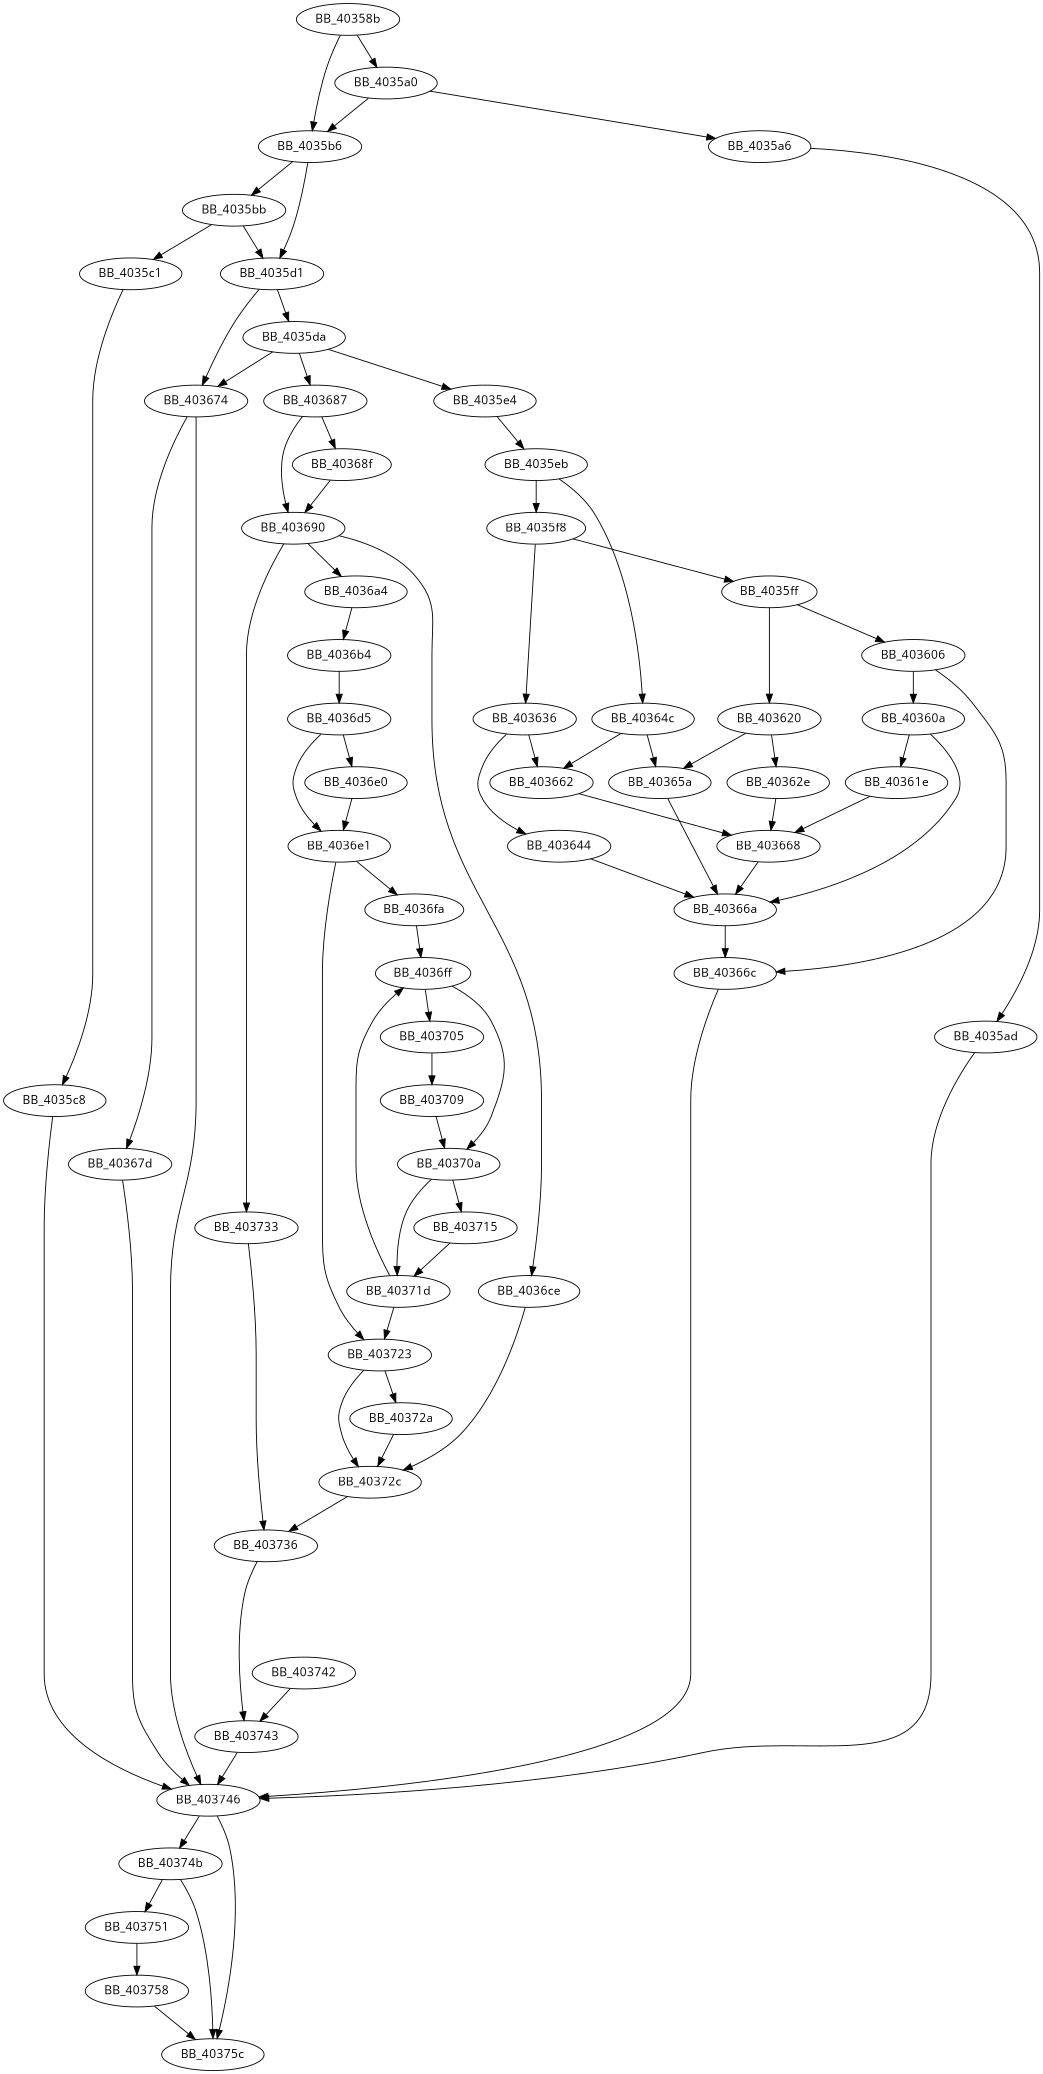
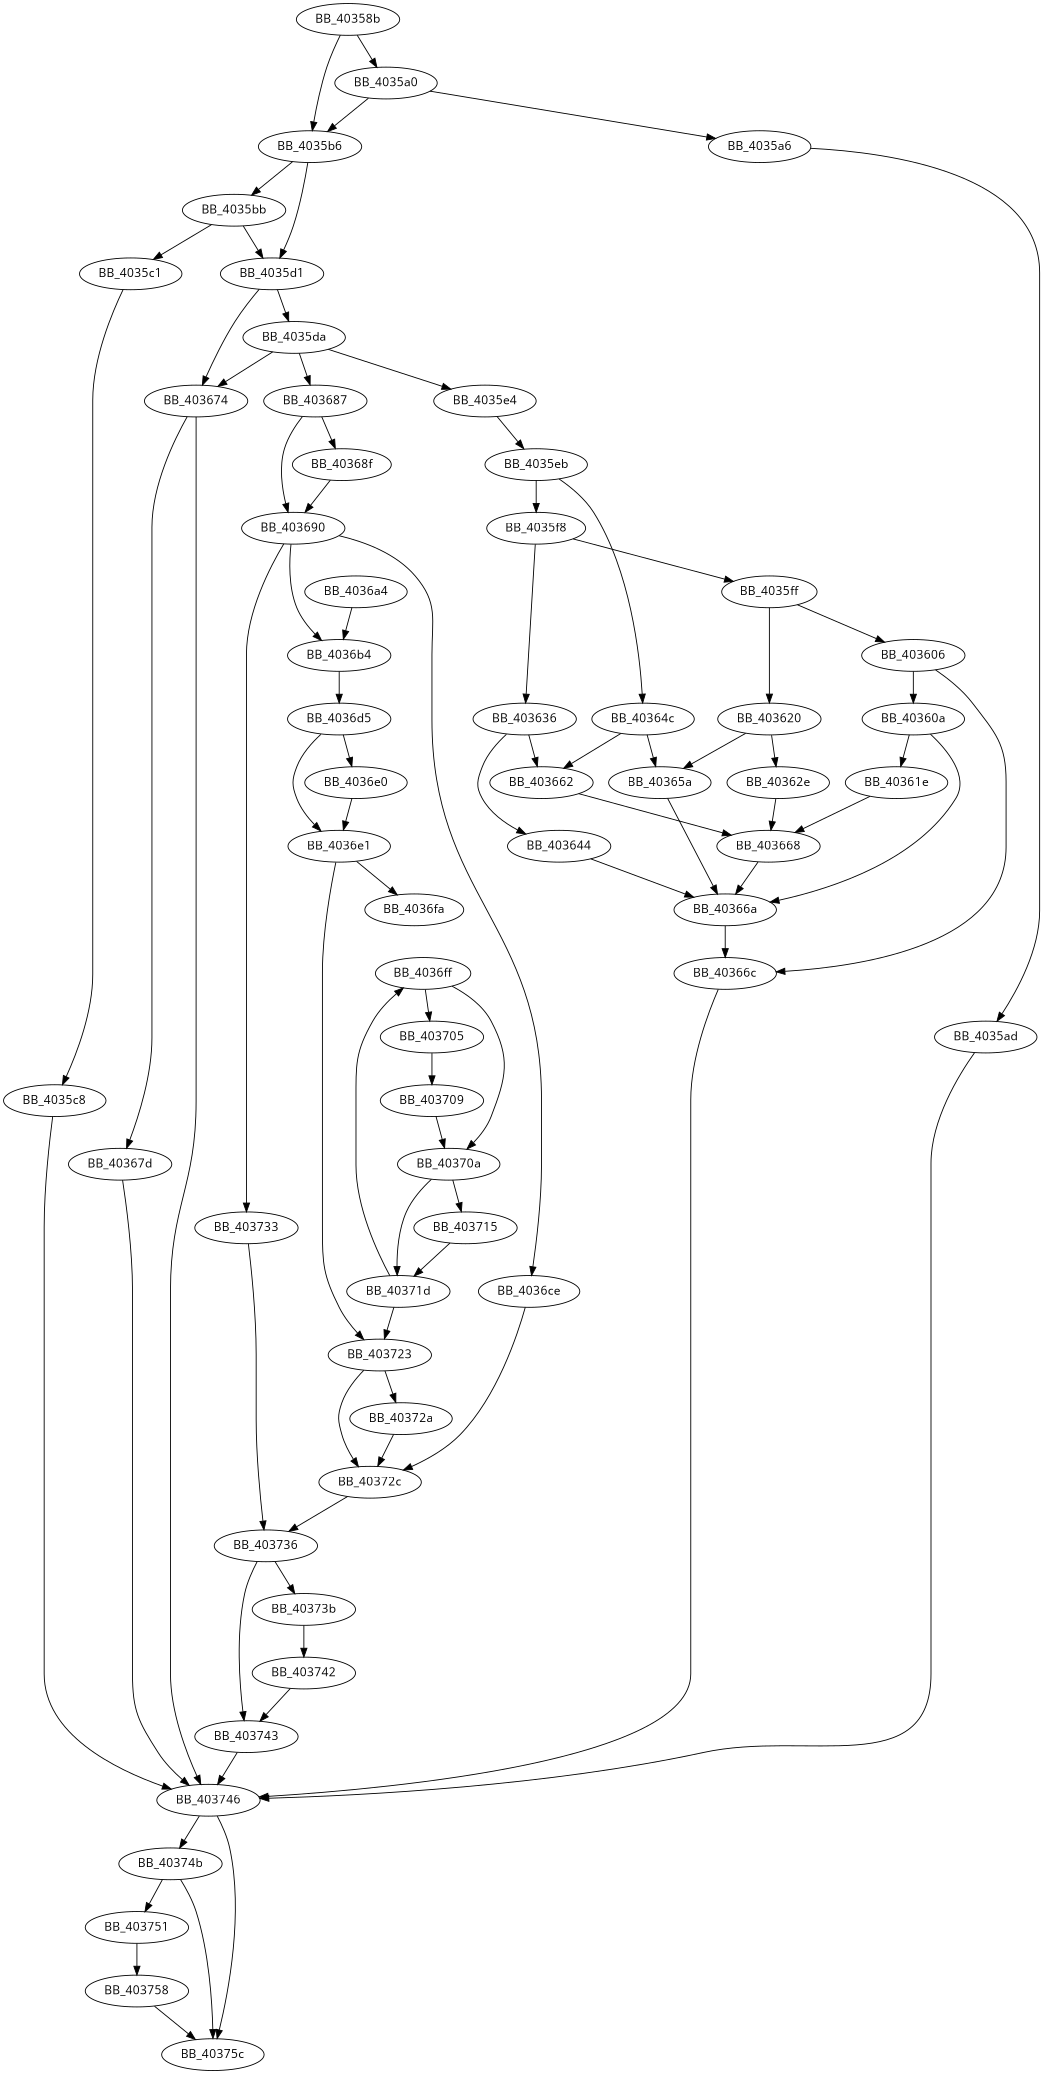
(321, 557) -> (292, 592)
(418, 937) -> none
none -> (304, 1609)
